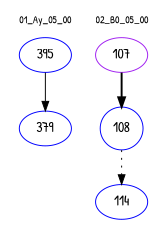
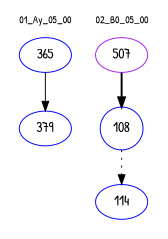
(45, 55) -> (45, 55)
(122, 55) -> (122, 55)
